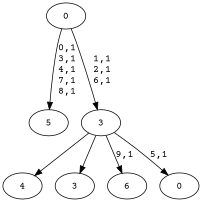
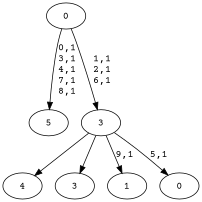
(127, 186) -> (127, 186)
